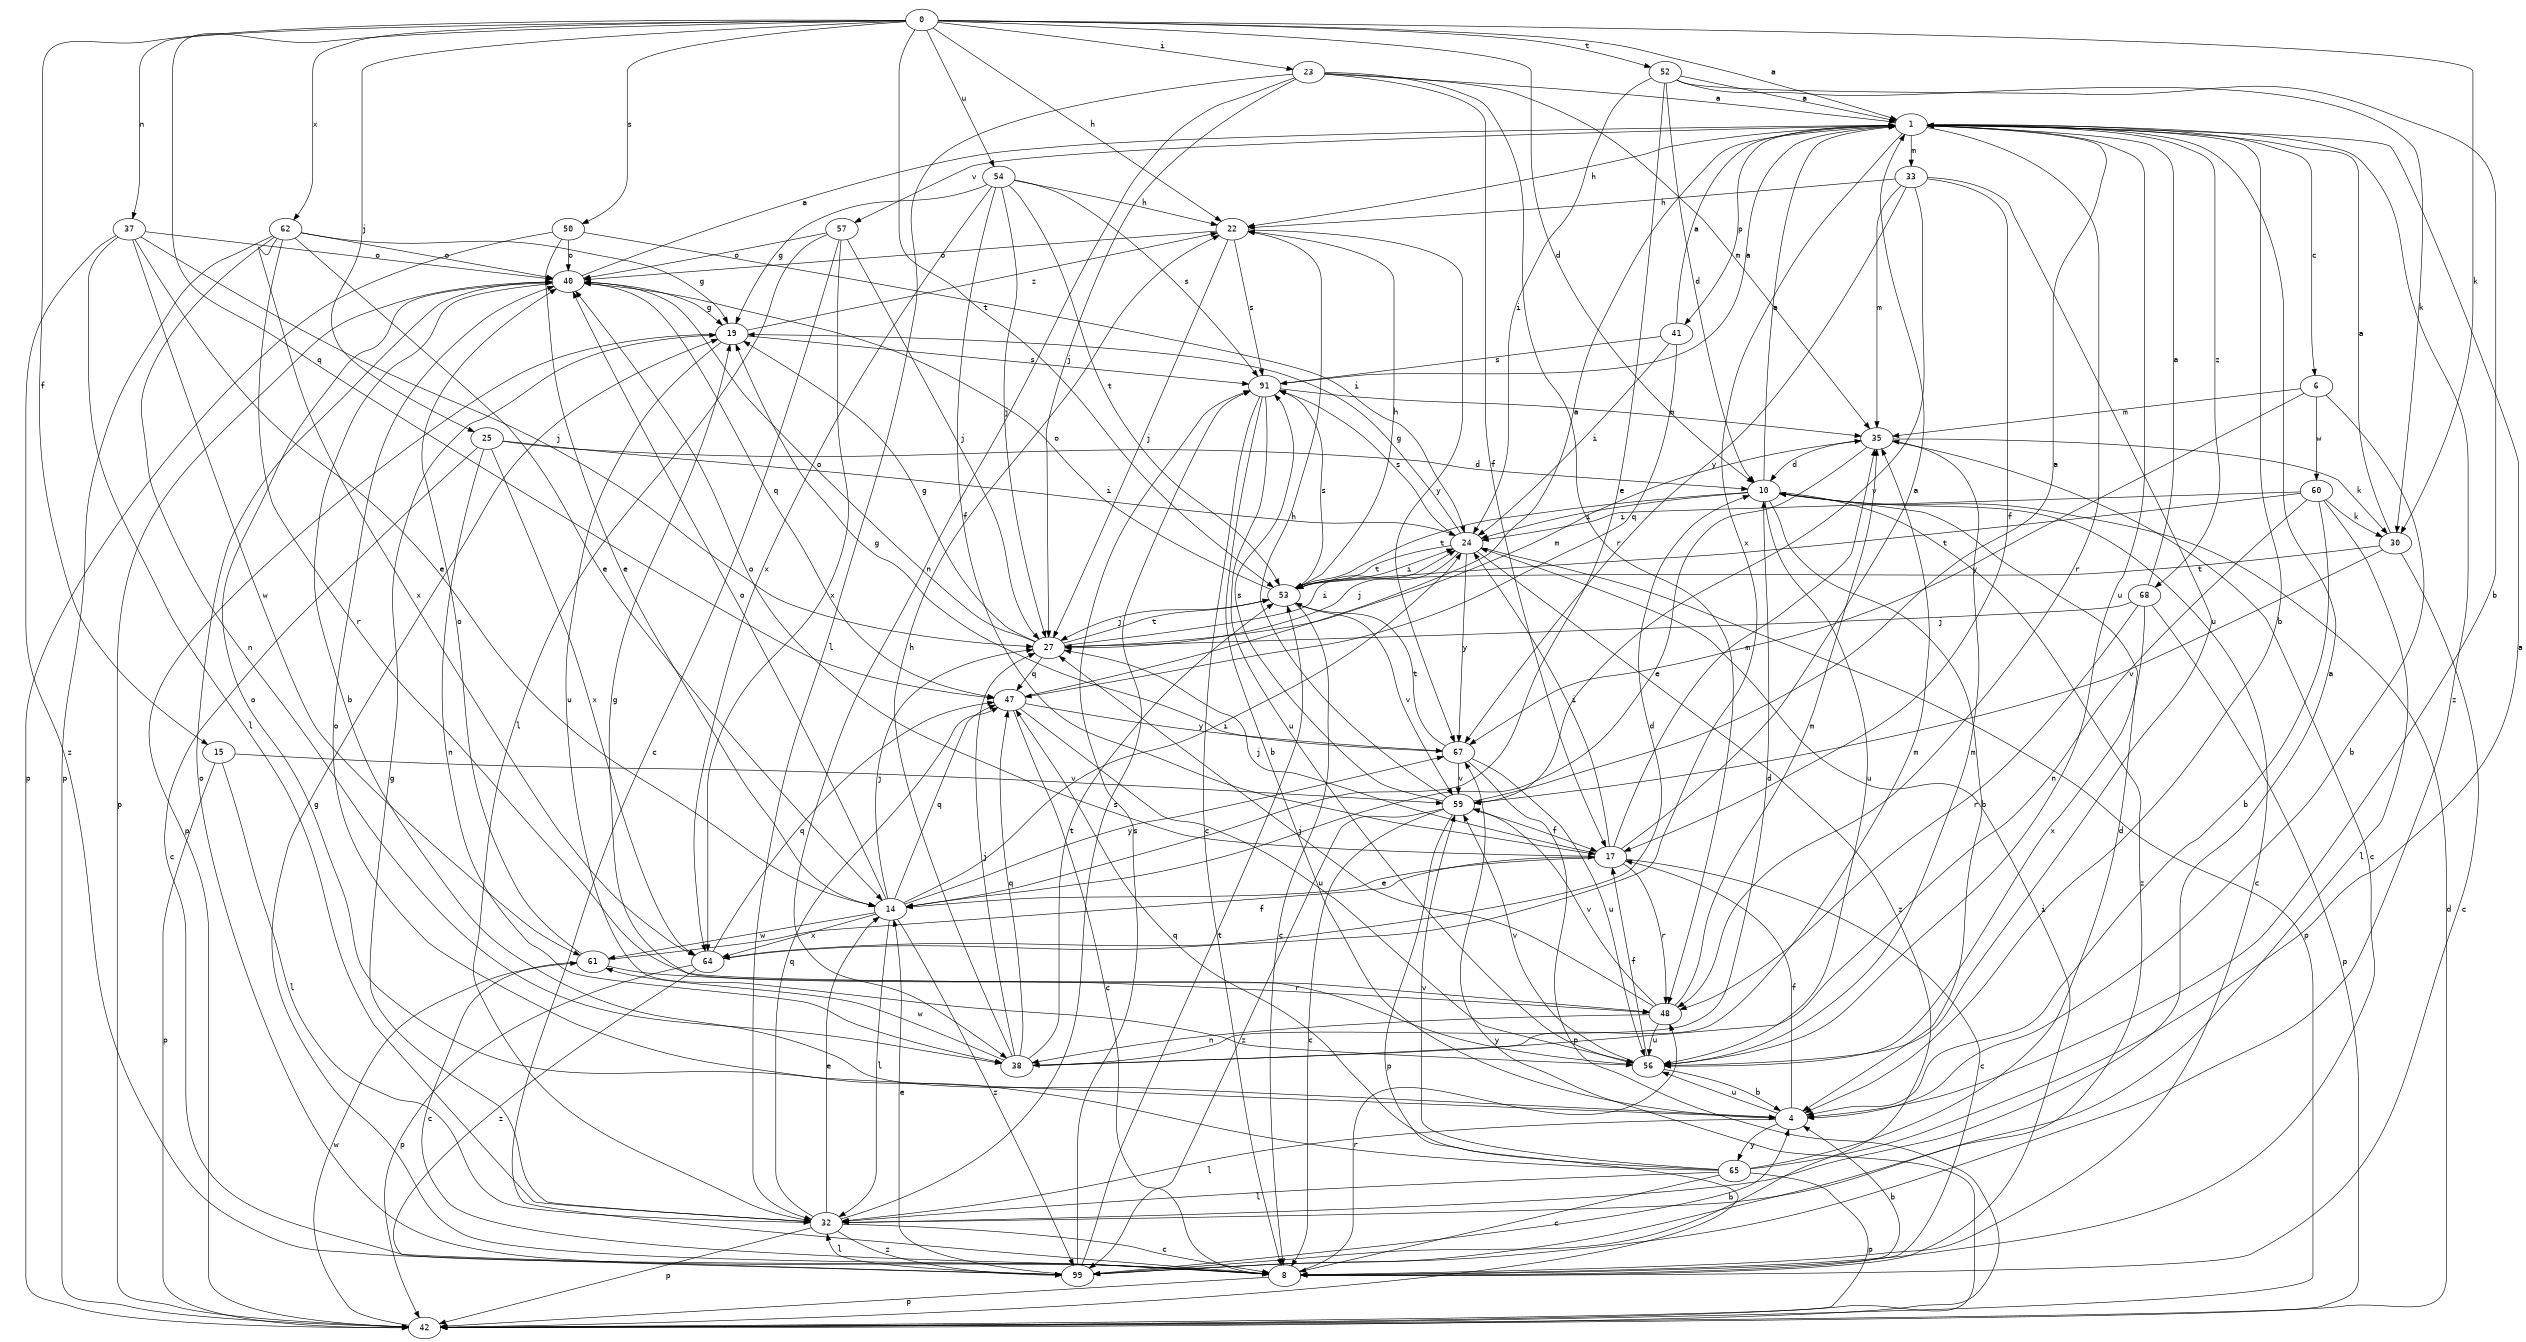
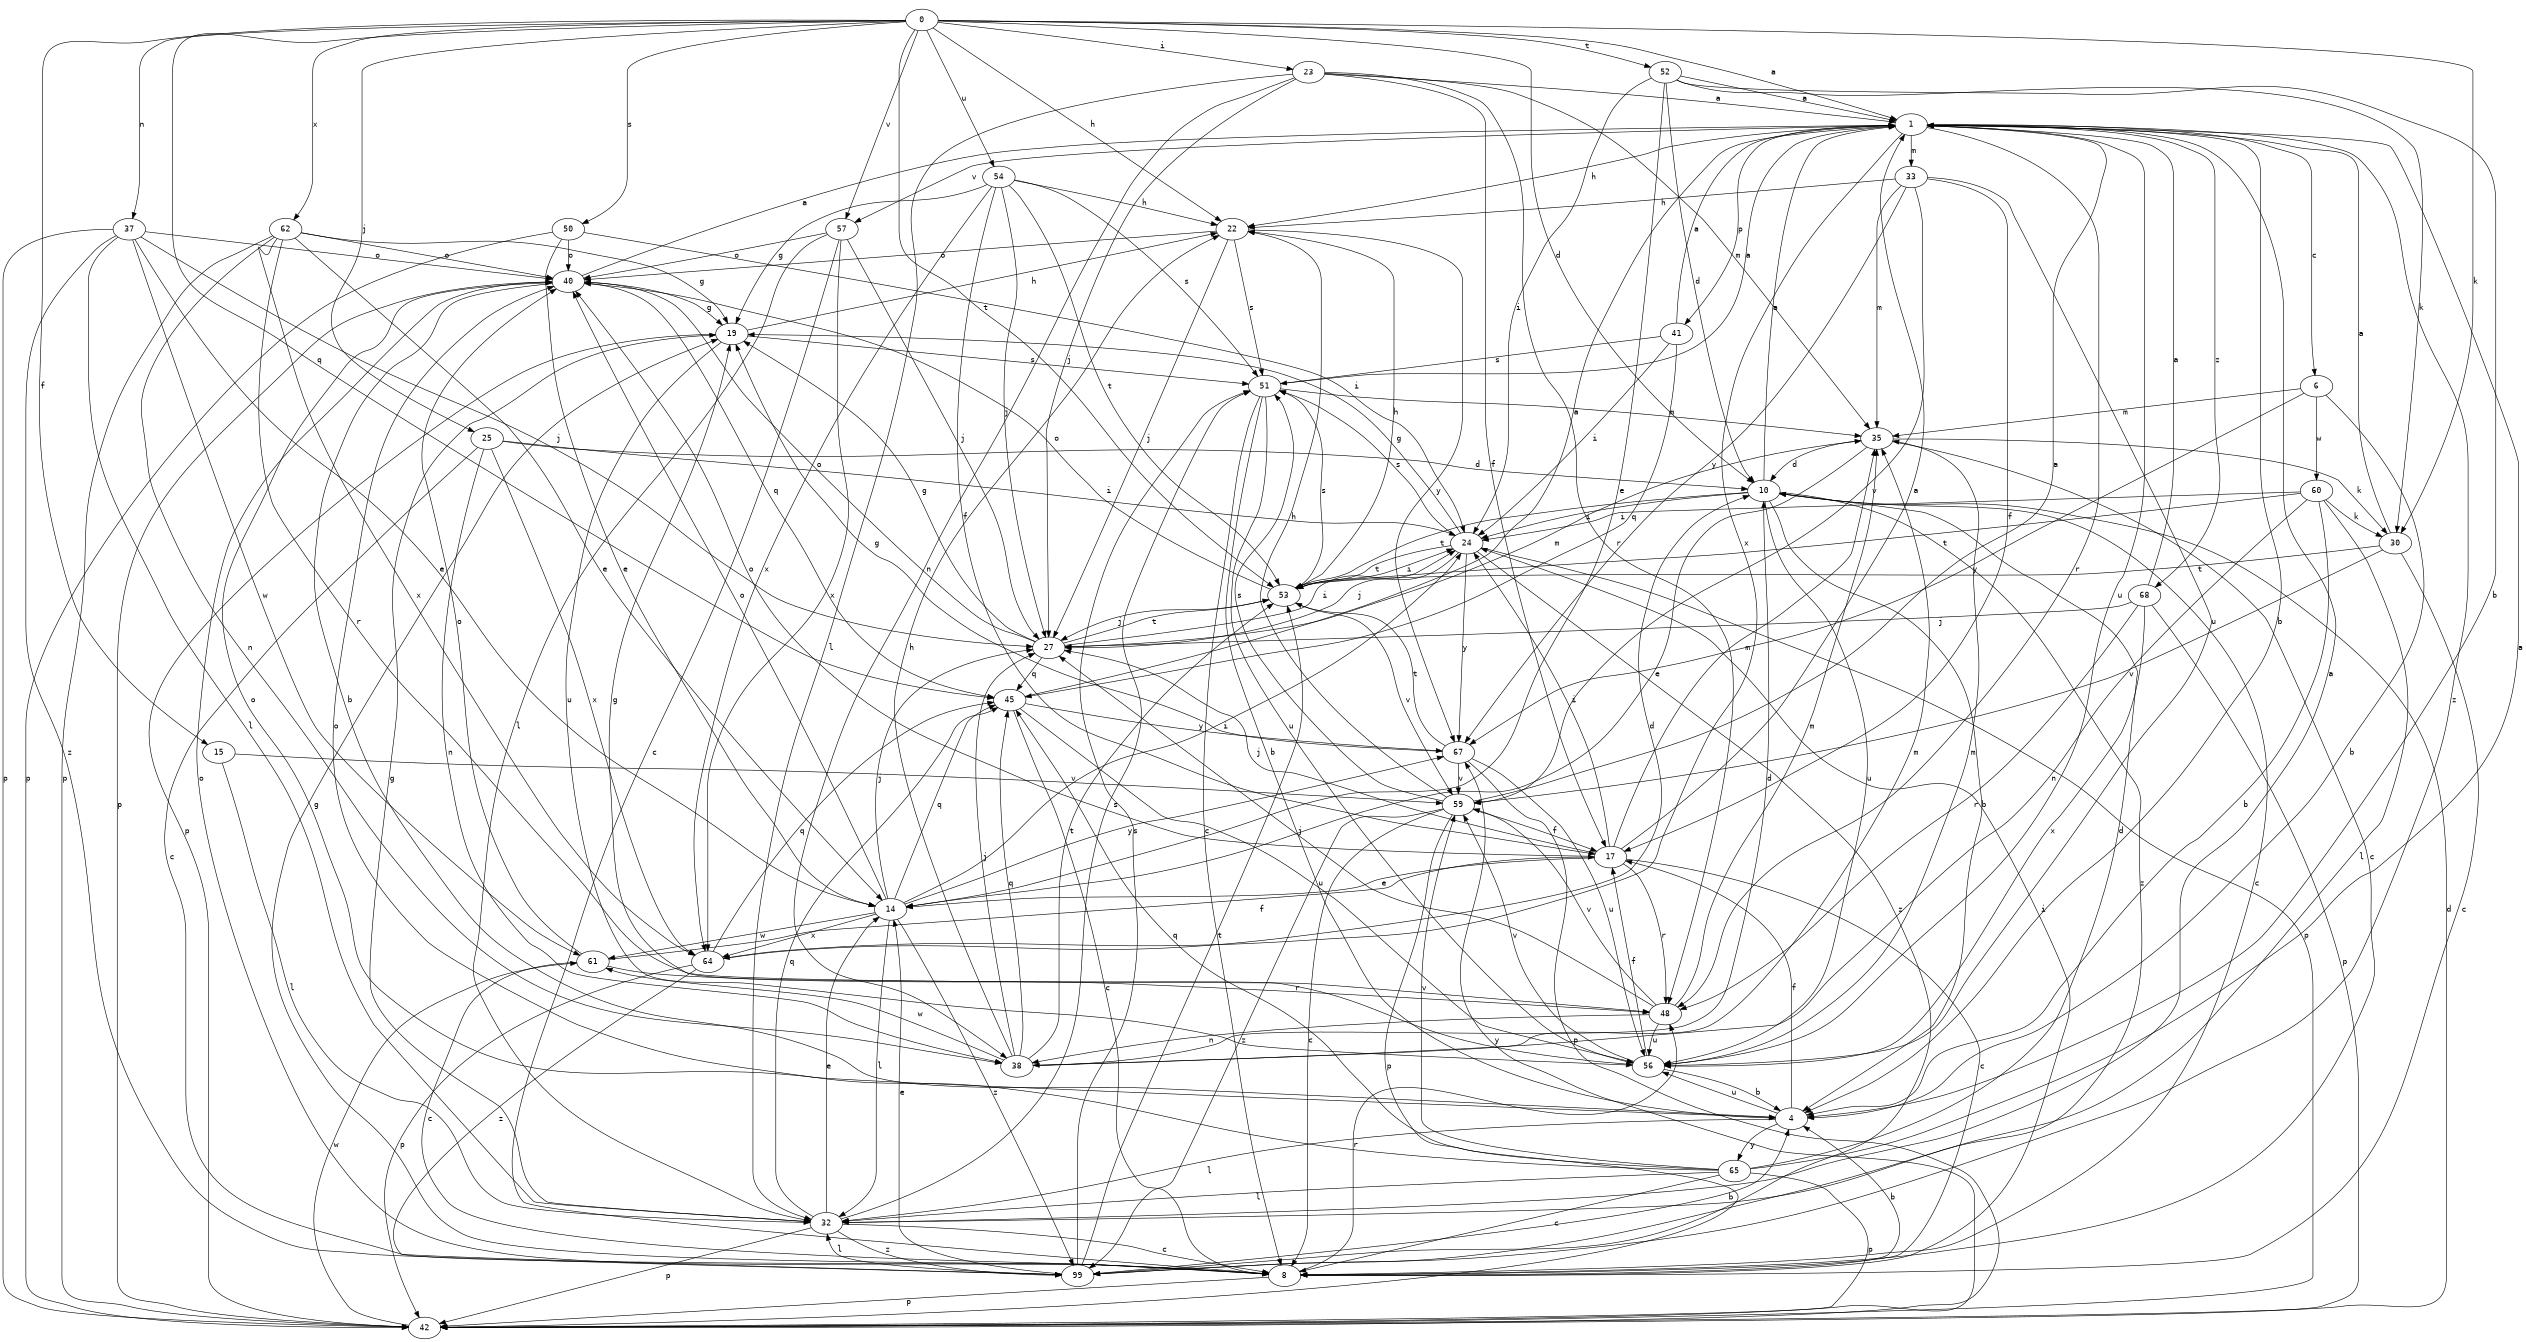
none -> (883, 122)
(1034, 282) -> (1034, 282)
(1265, 386) -> (1265, 386)
(1010, 700) -> (1010, 700)
(1280, 923) -> none
(163, 1124) -> (3, 919)
